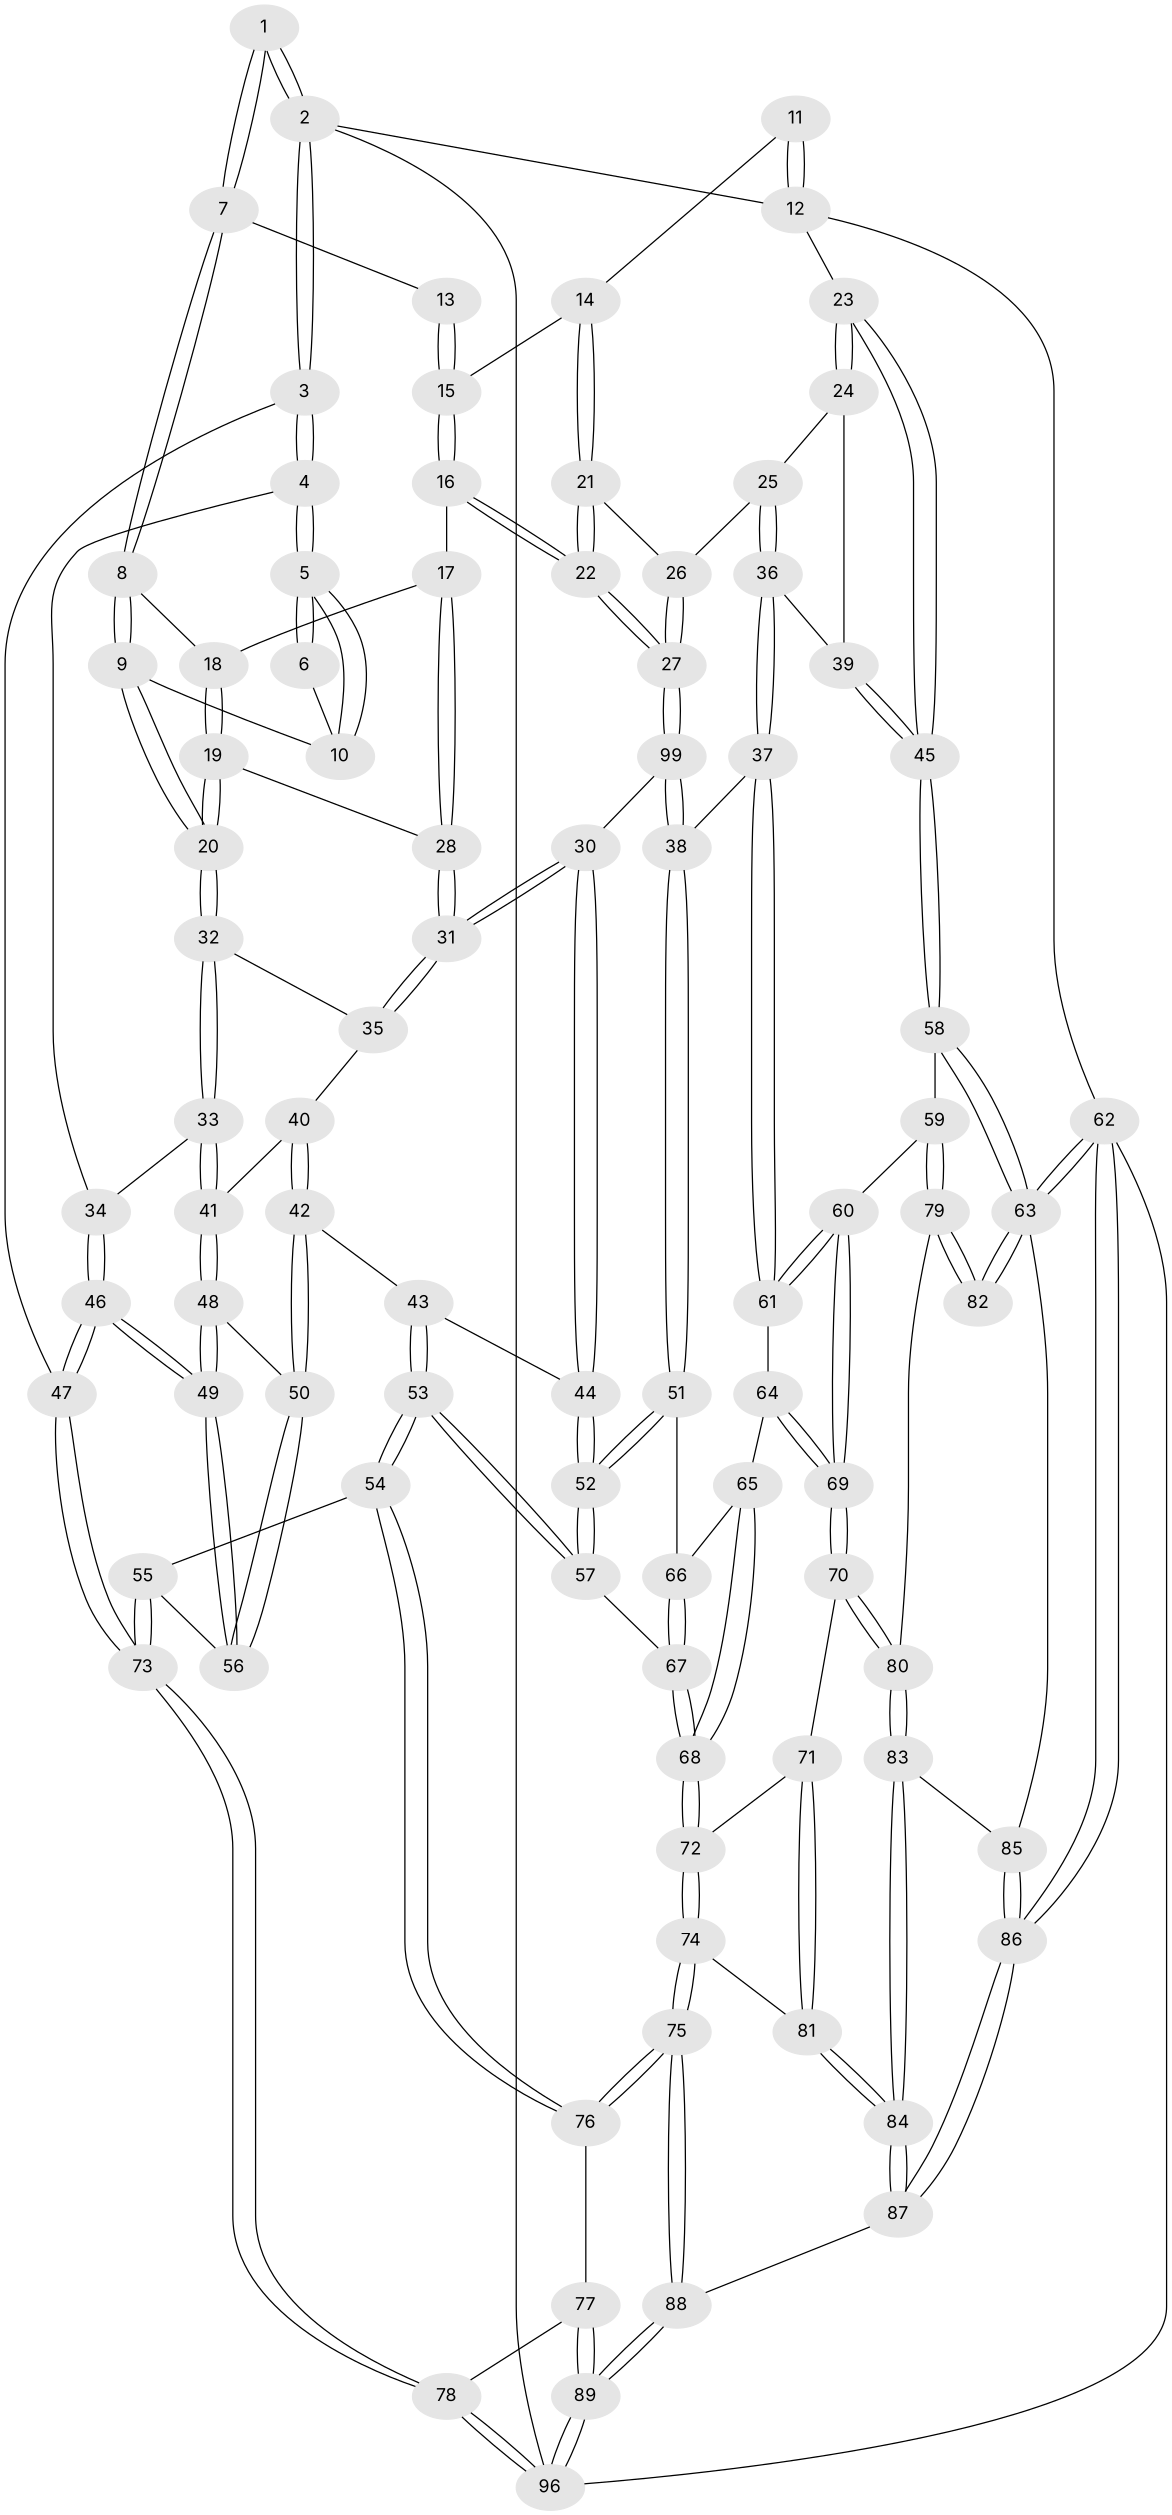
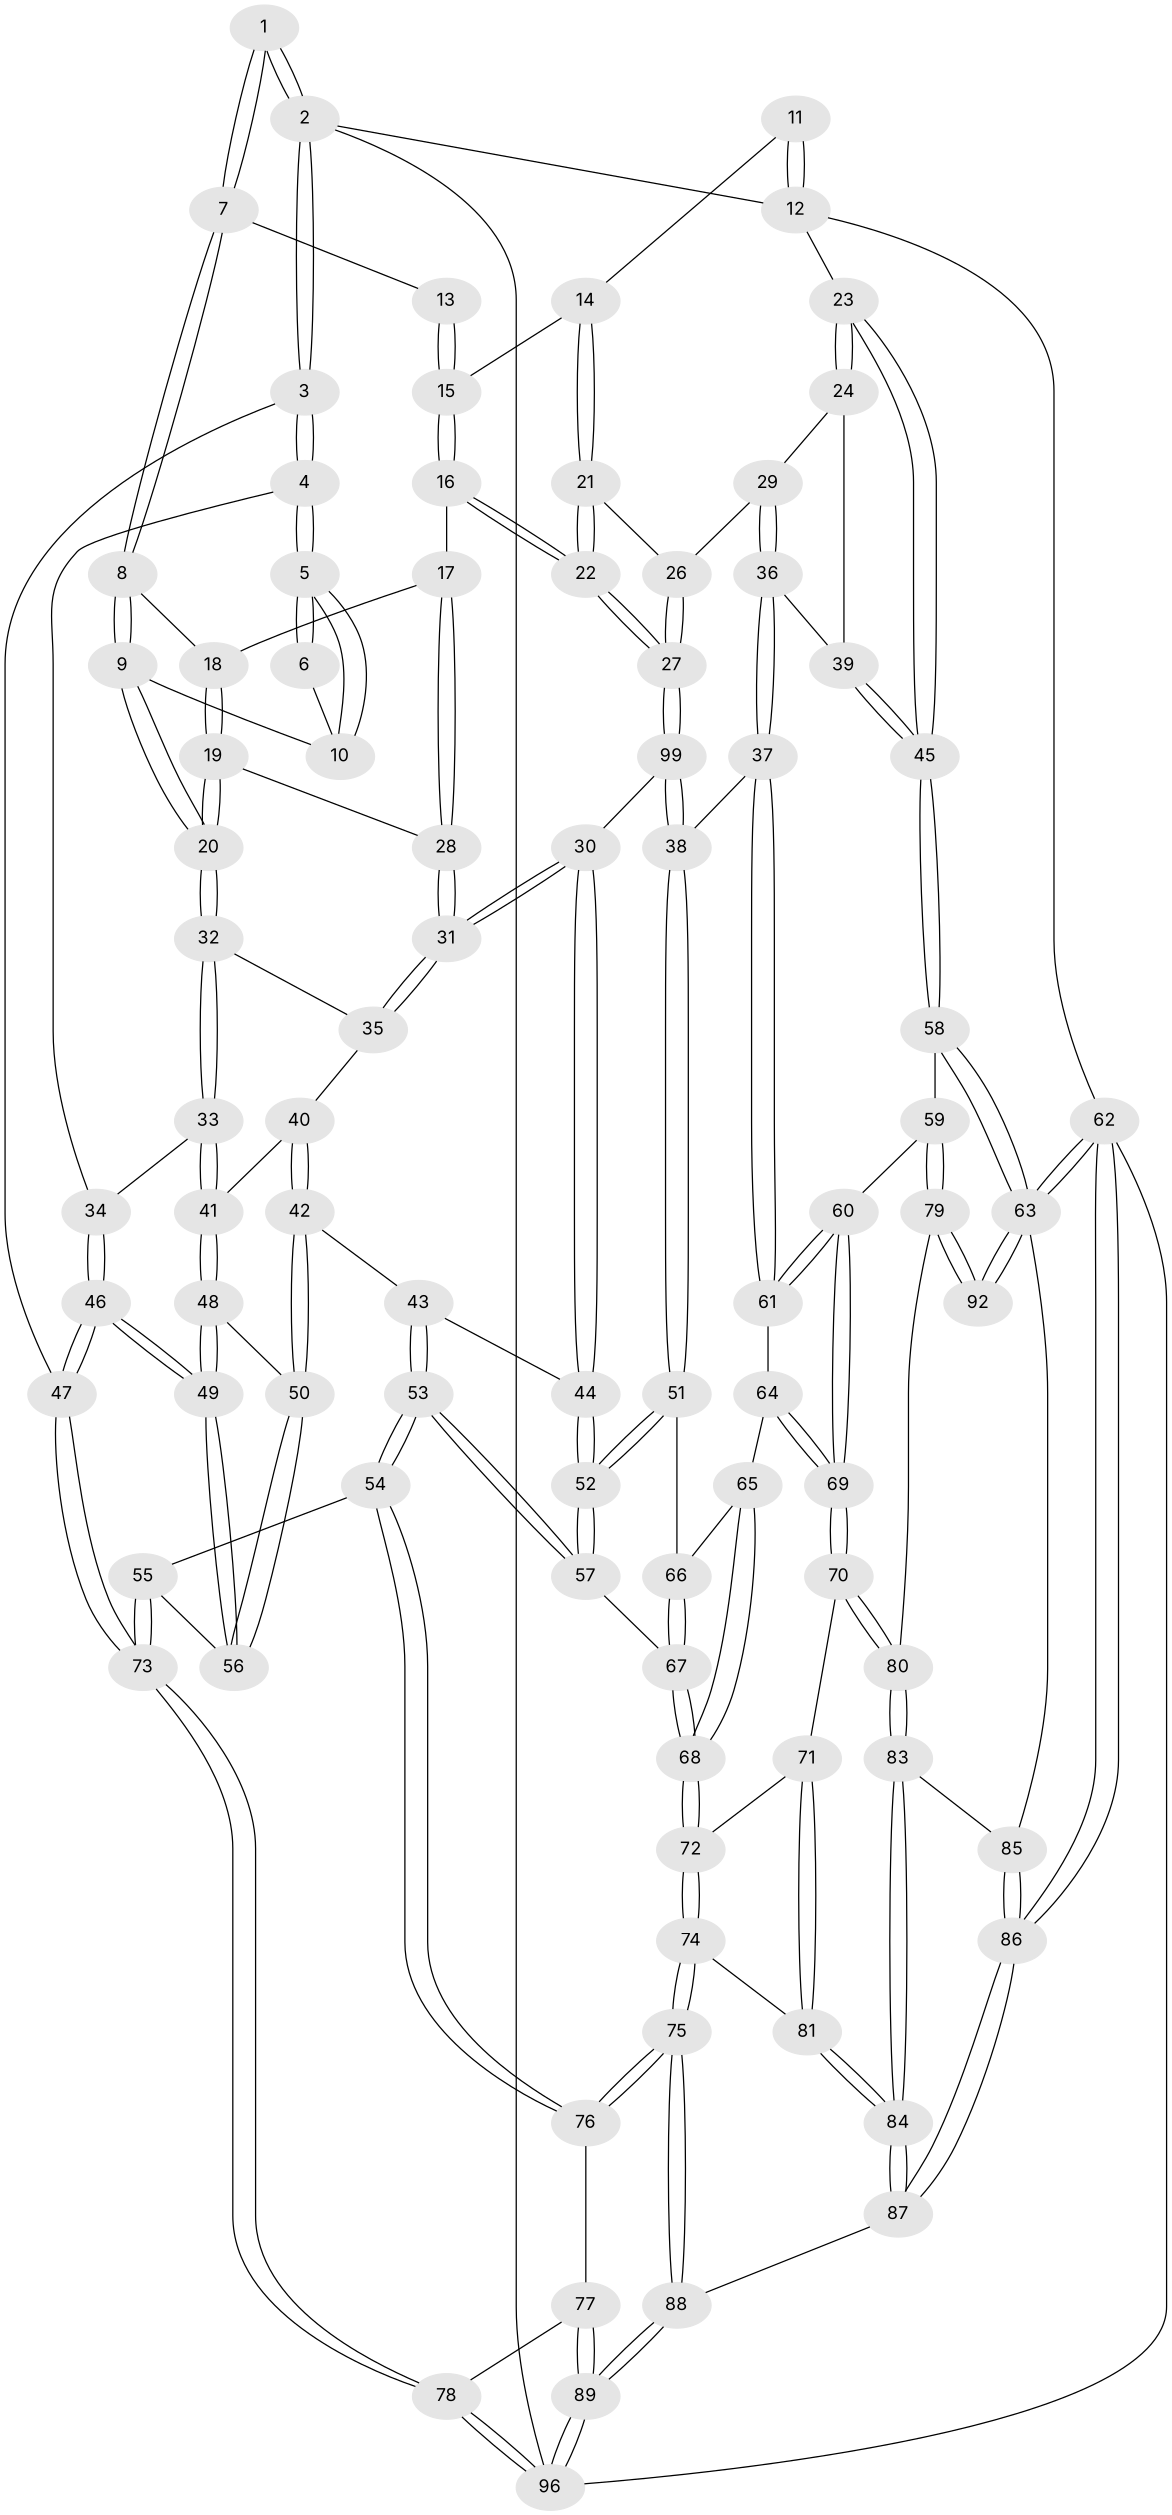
(768, 483) -> (768, 483)
(978, 1303) -> (978, 1303)
